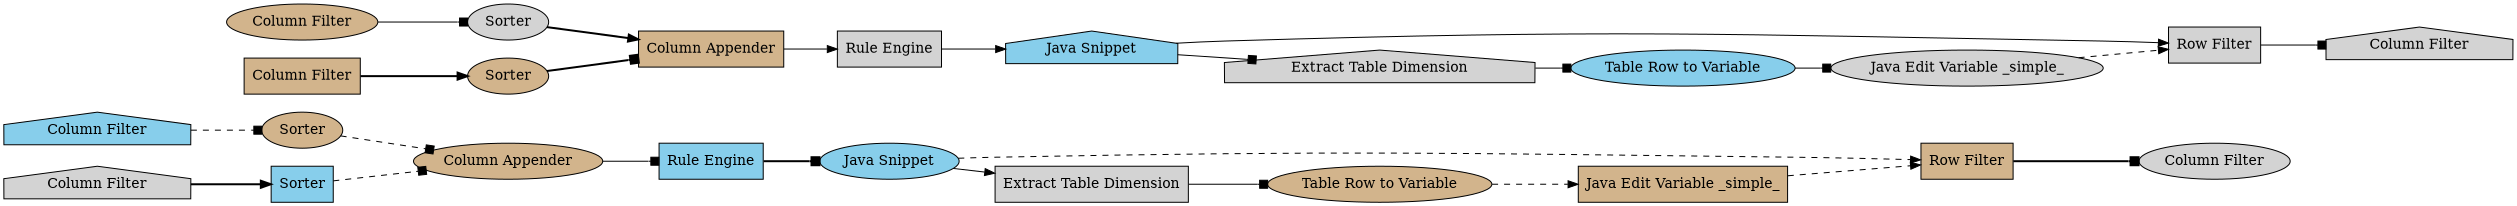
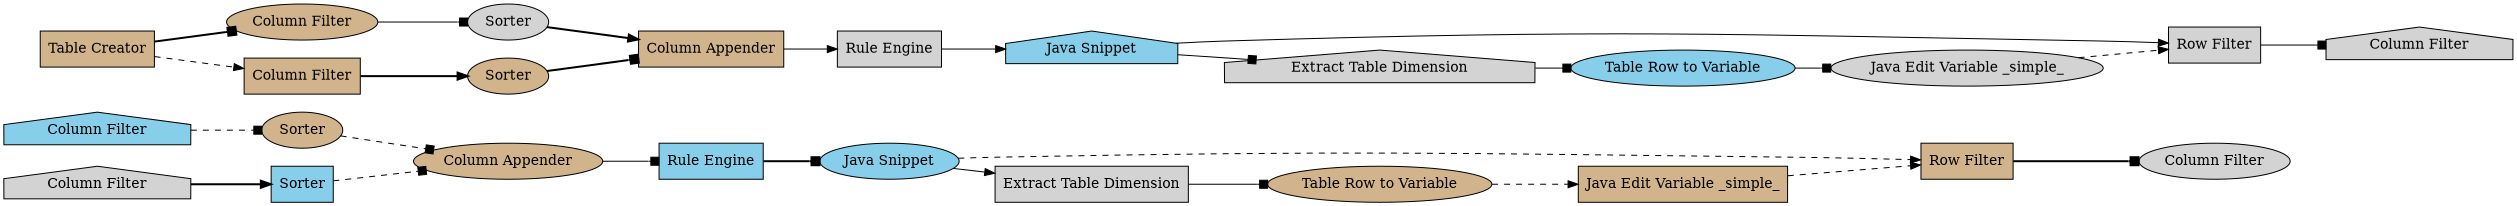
none -> (97, 49)
